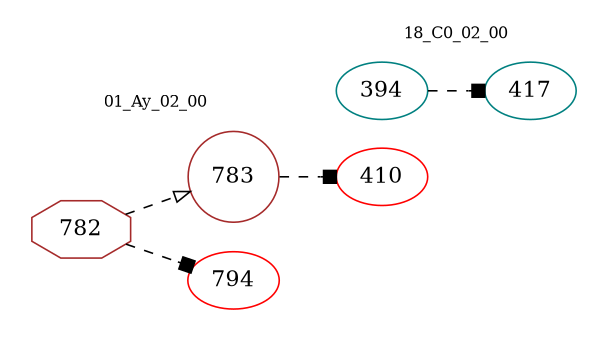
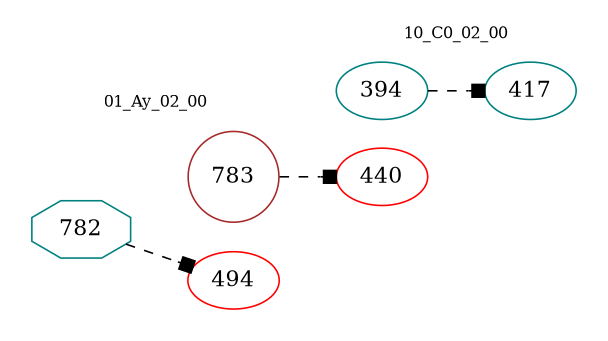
(456, 34) -> (456, 34)
(382, 177) -> (382, 177)
(150, 206) -> none
(81, 229) -> (81, 229)
(234, 280) -> (234, 280)
